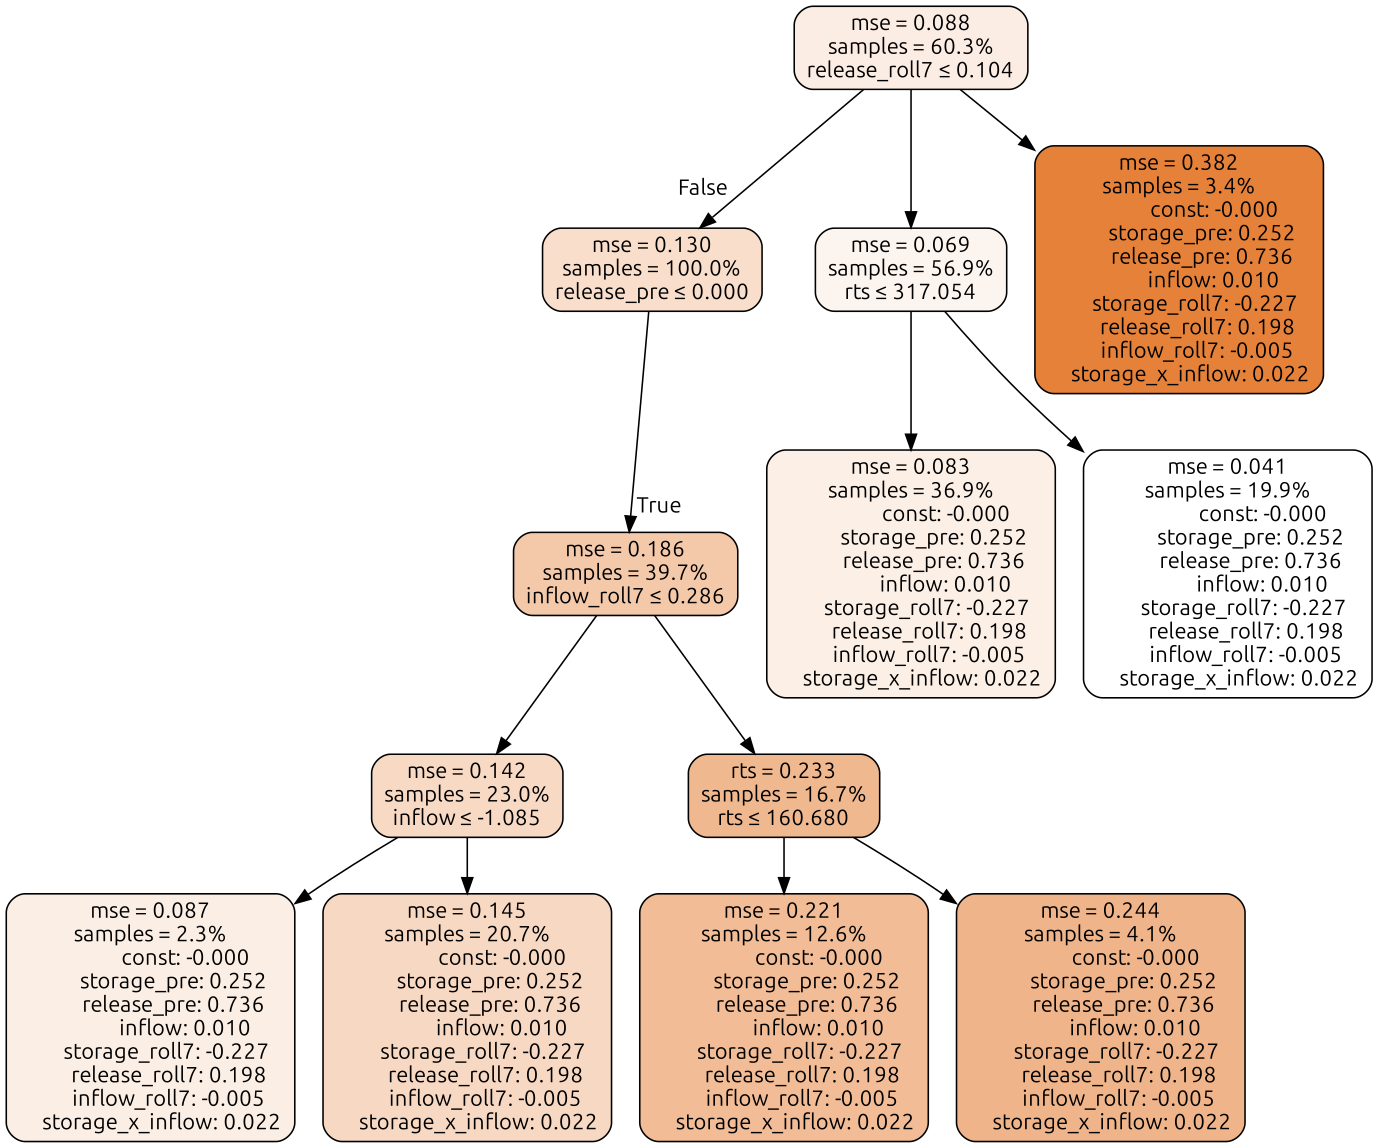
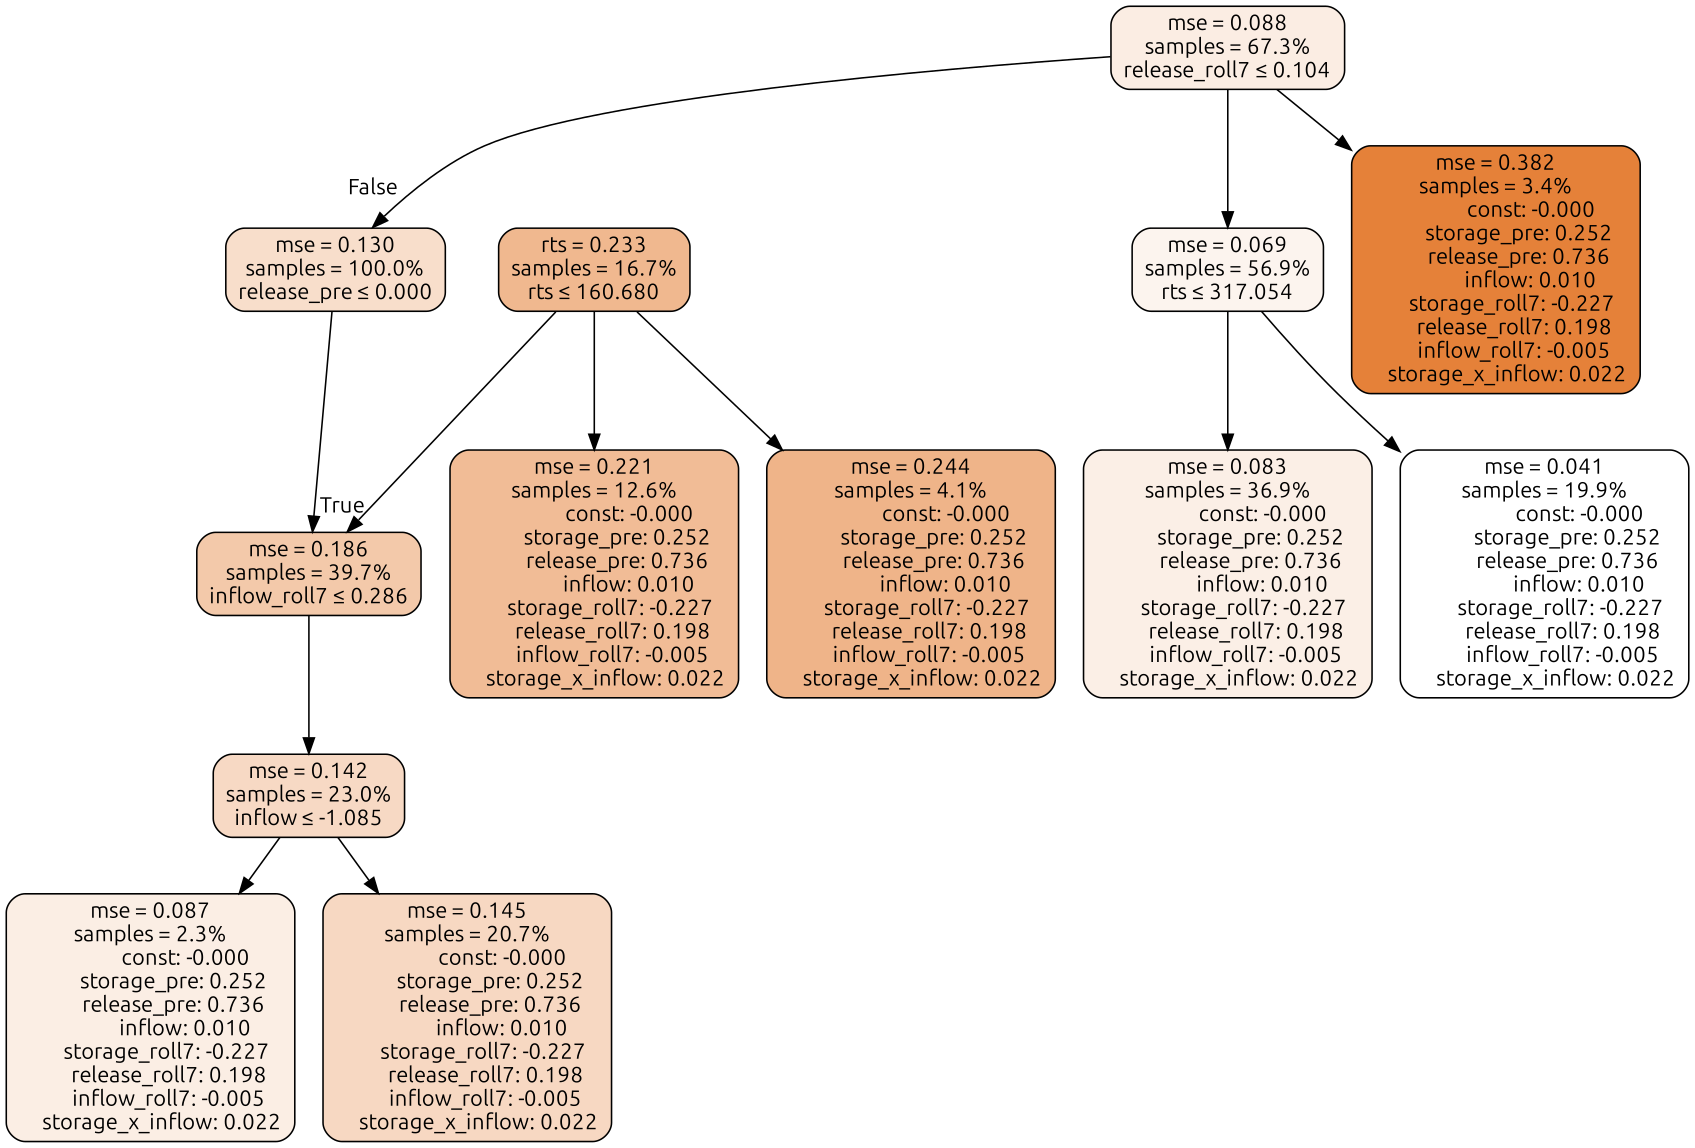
(911, 48) -> (1228, 48)
(700, 678) -> (457, 416)
